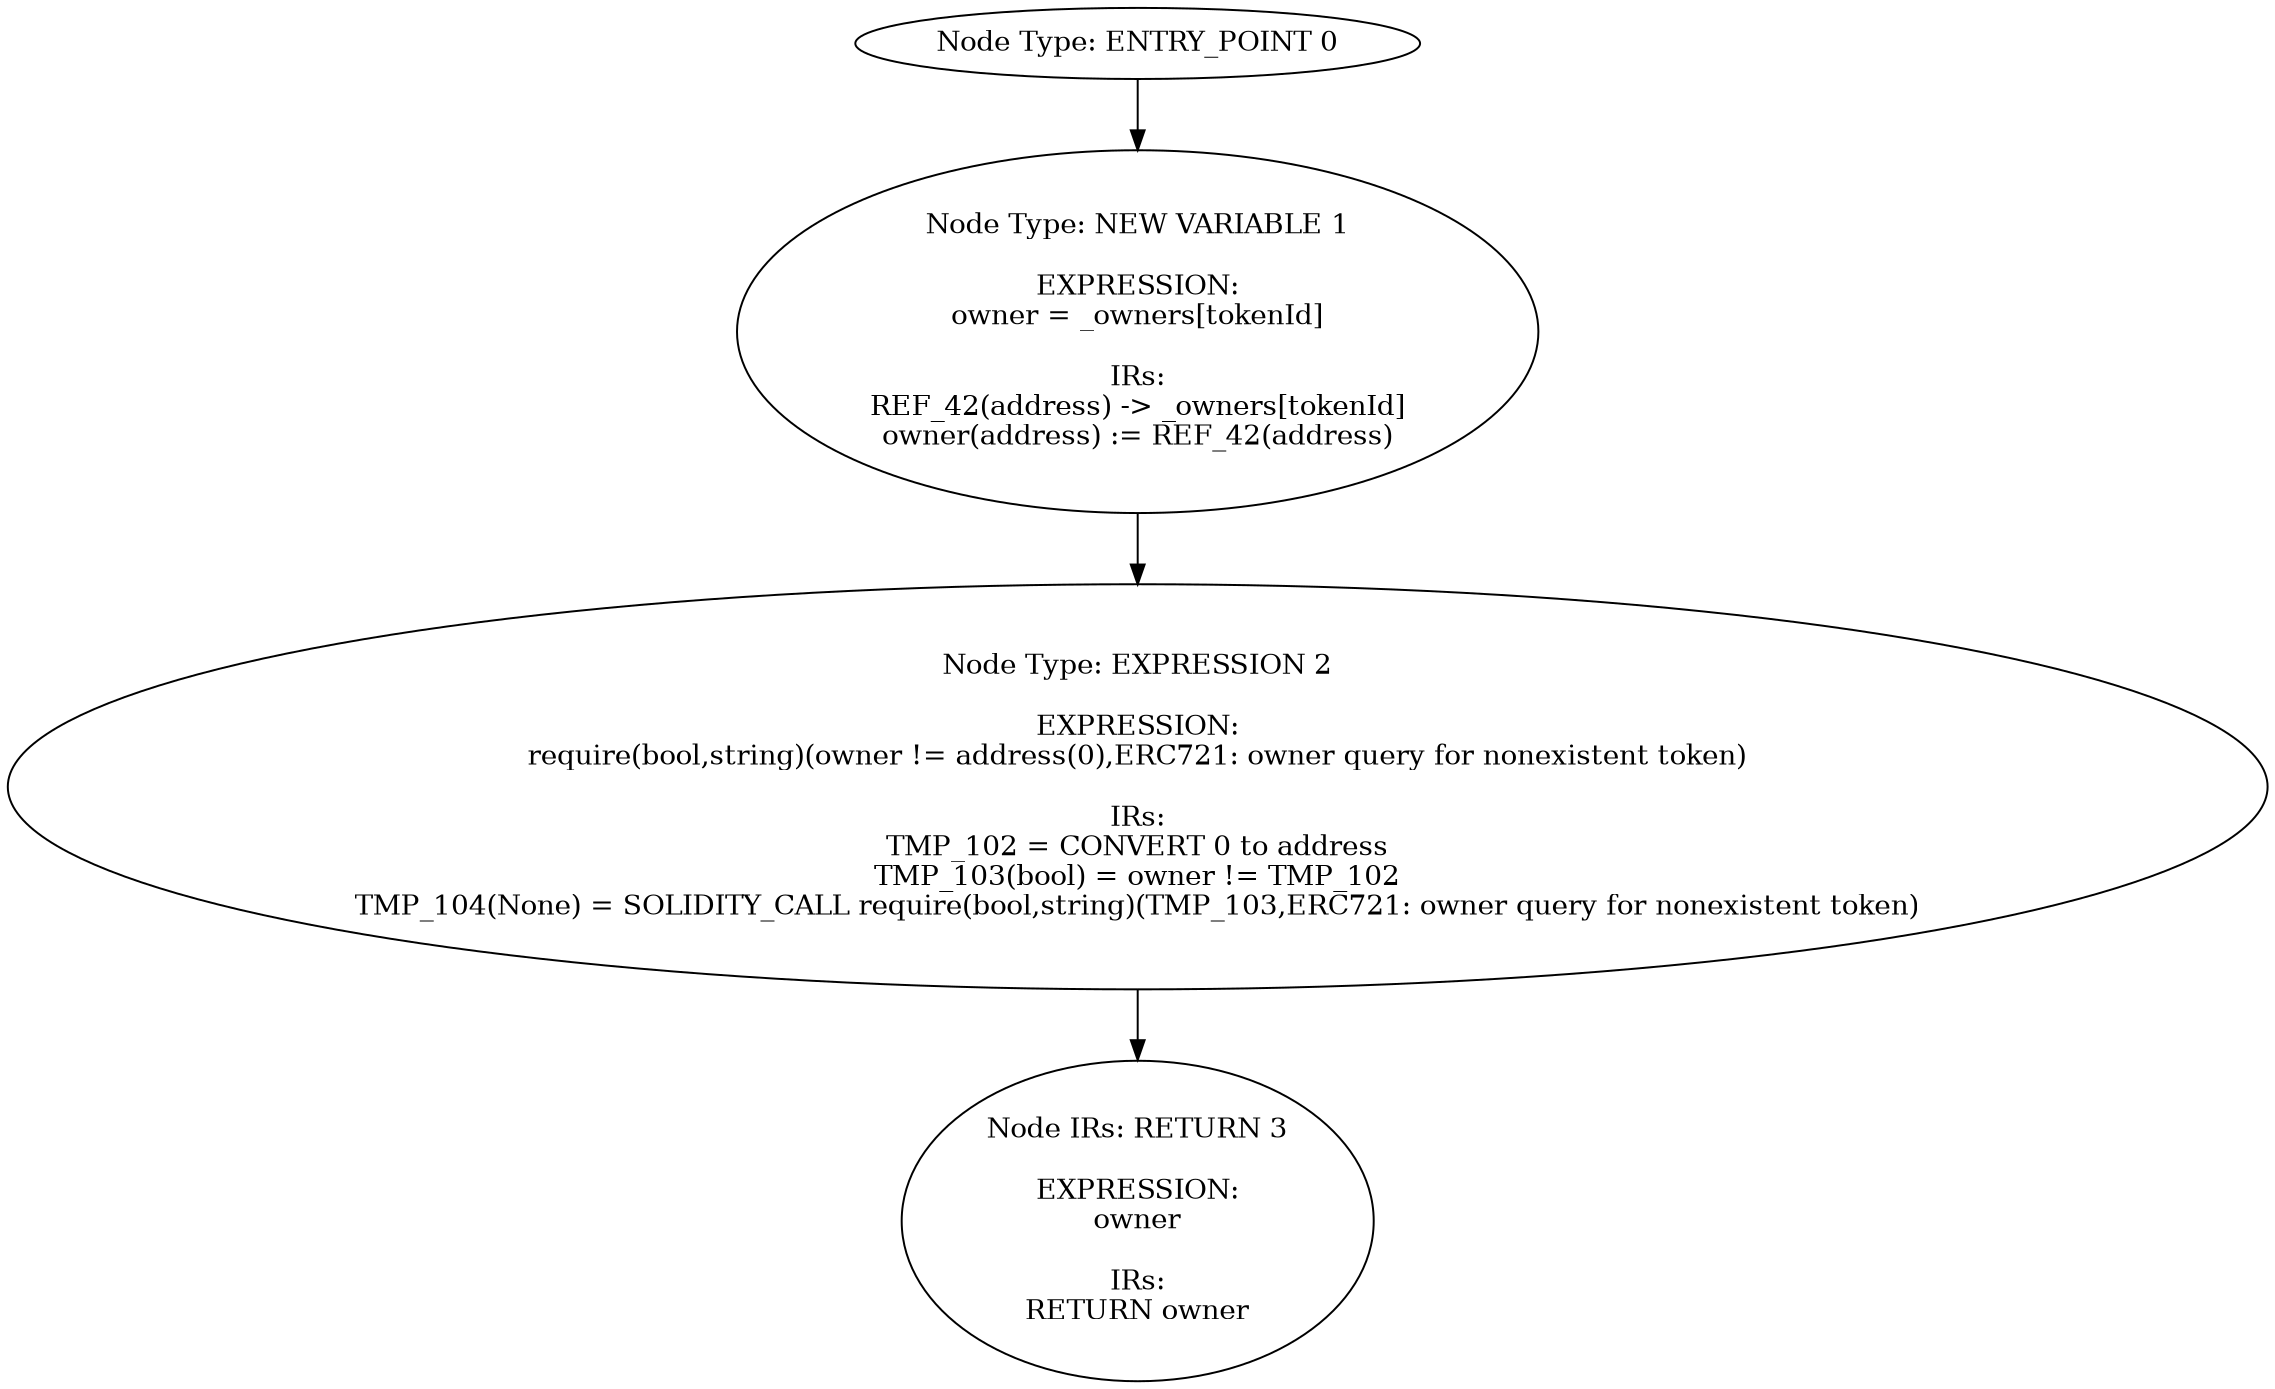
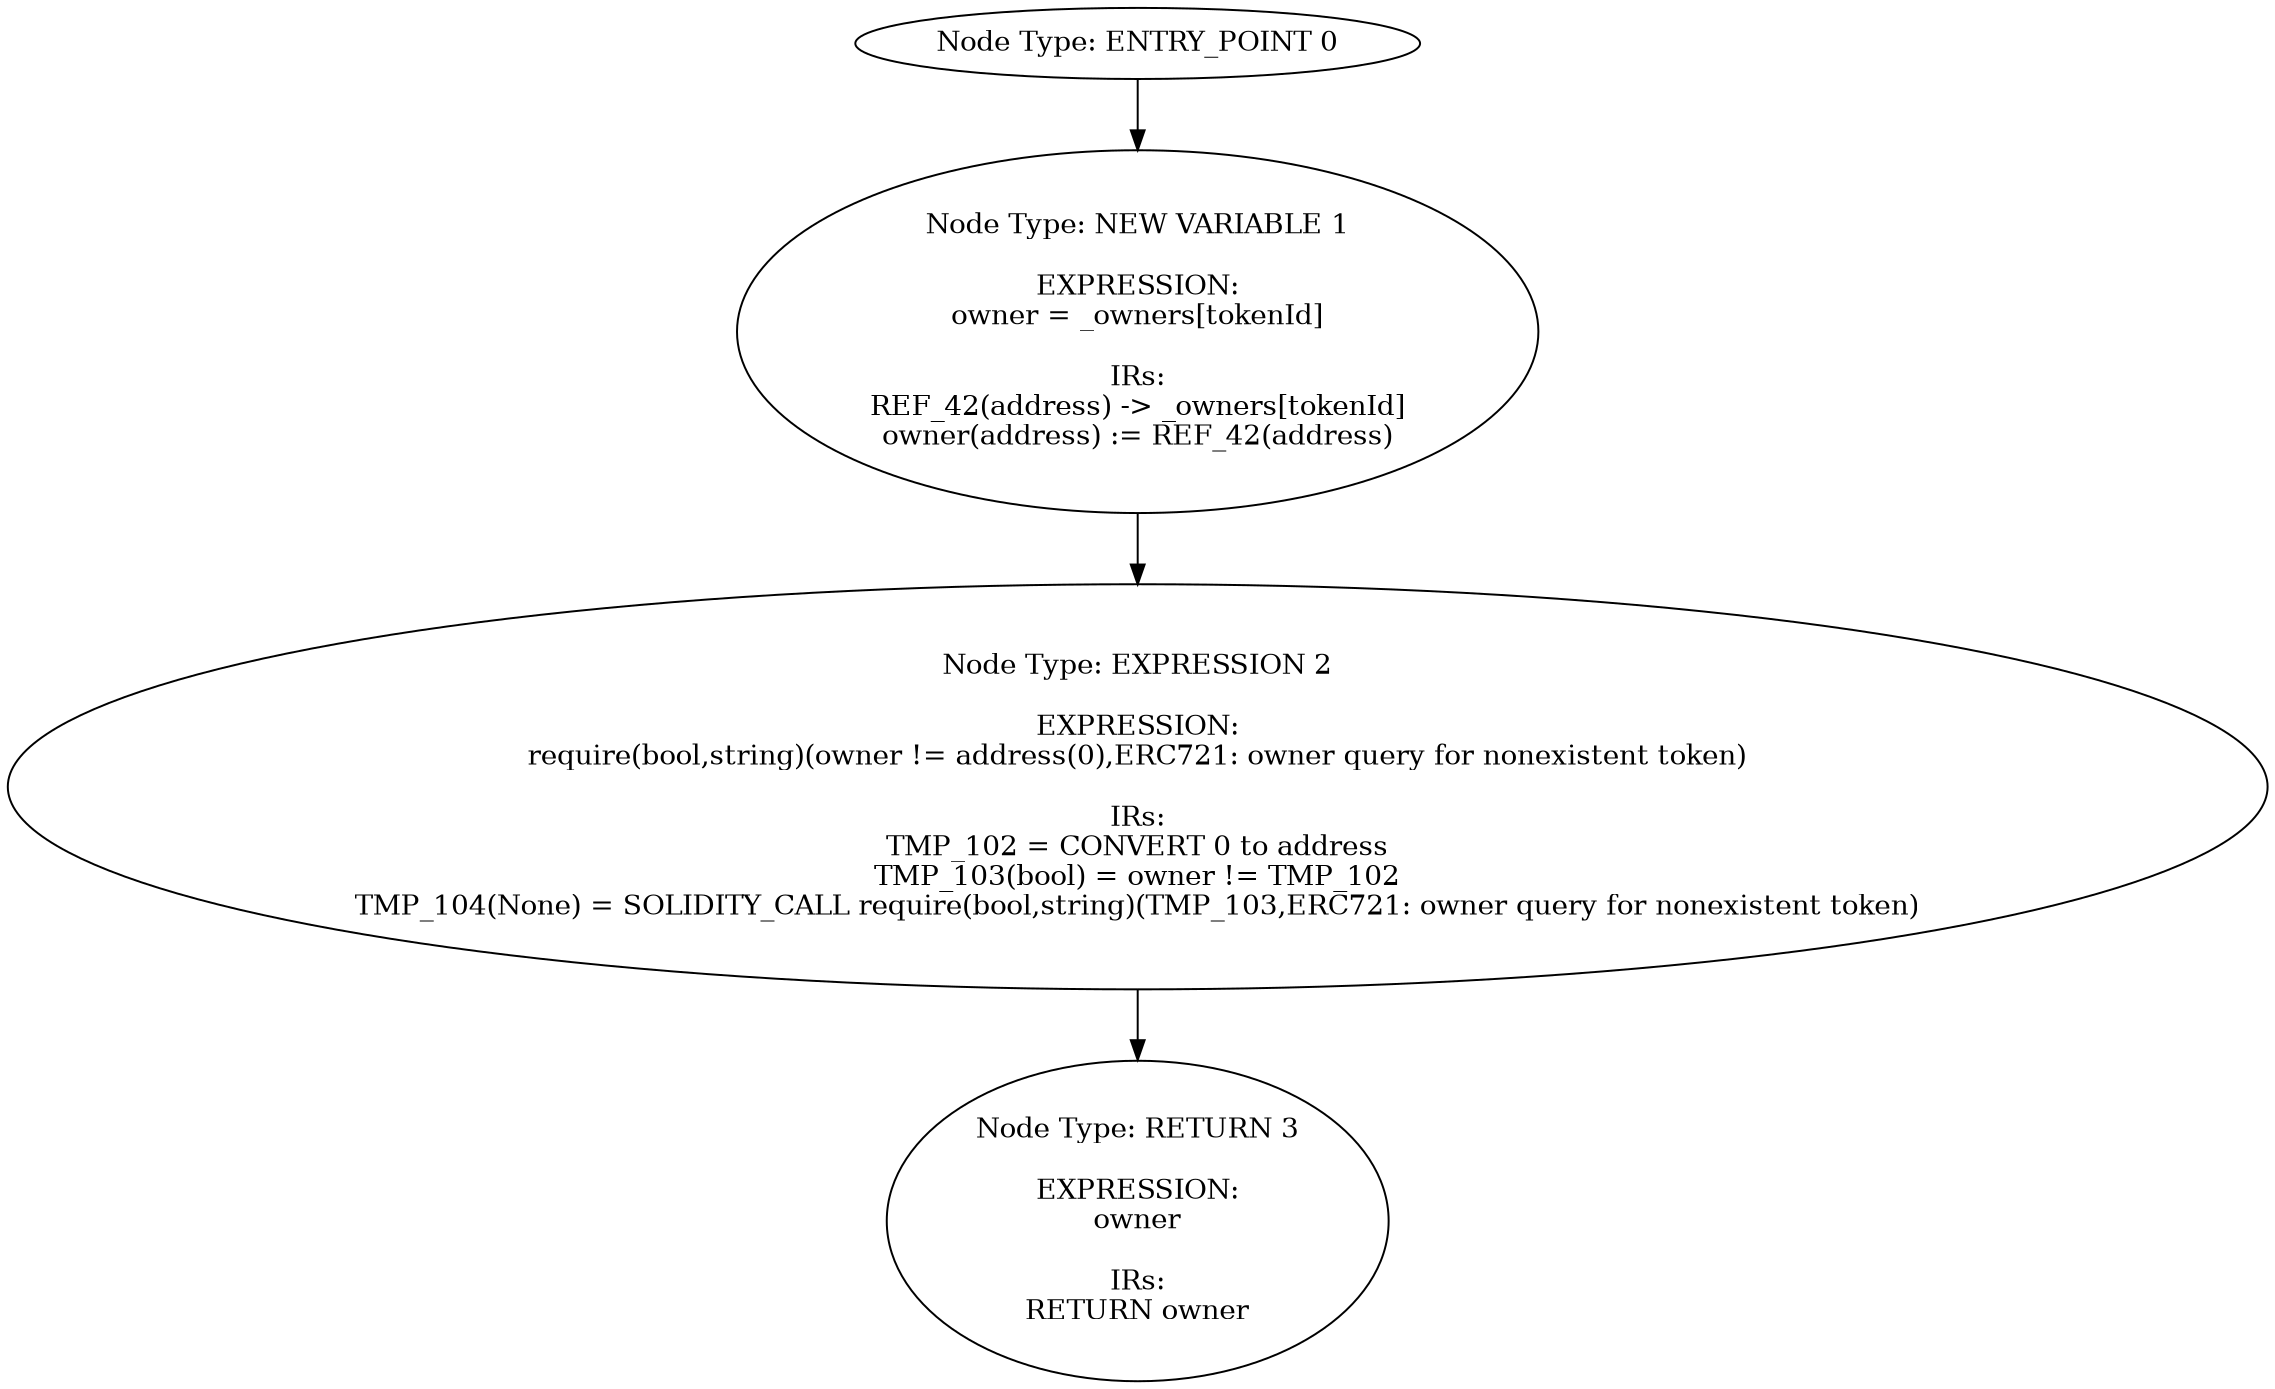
(1138, 1221) -> (1138, 1221)
